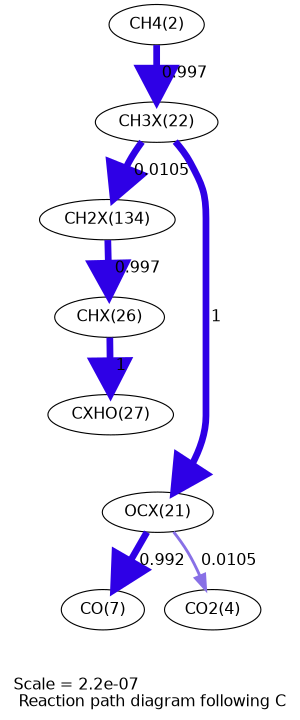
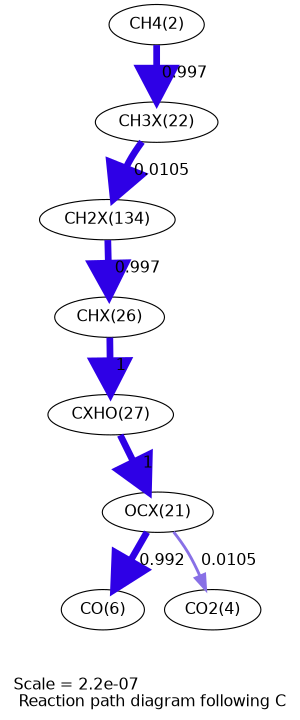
(206, 300) -> (127, 448)
(103, 610) -> (103, 610)
